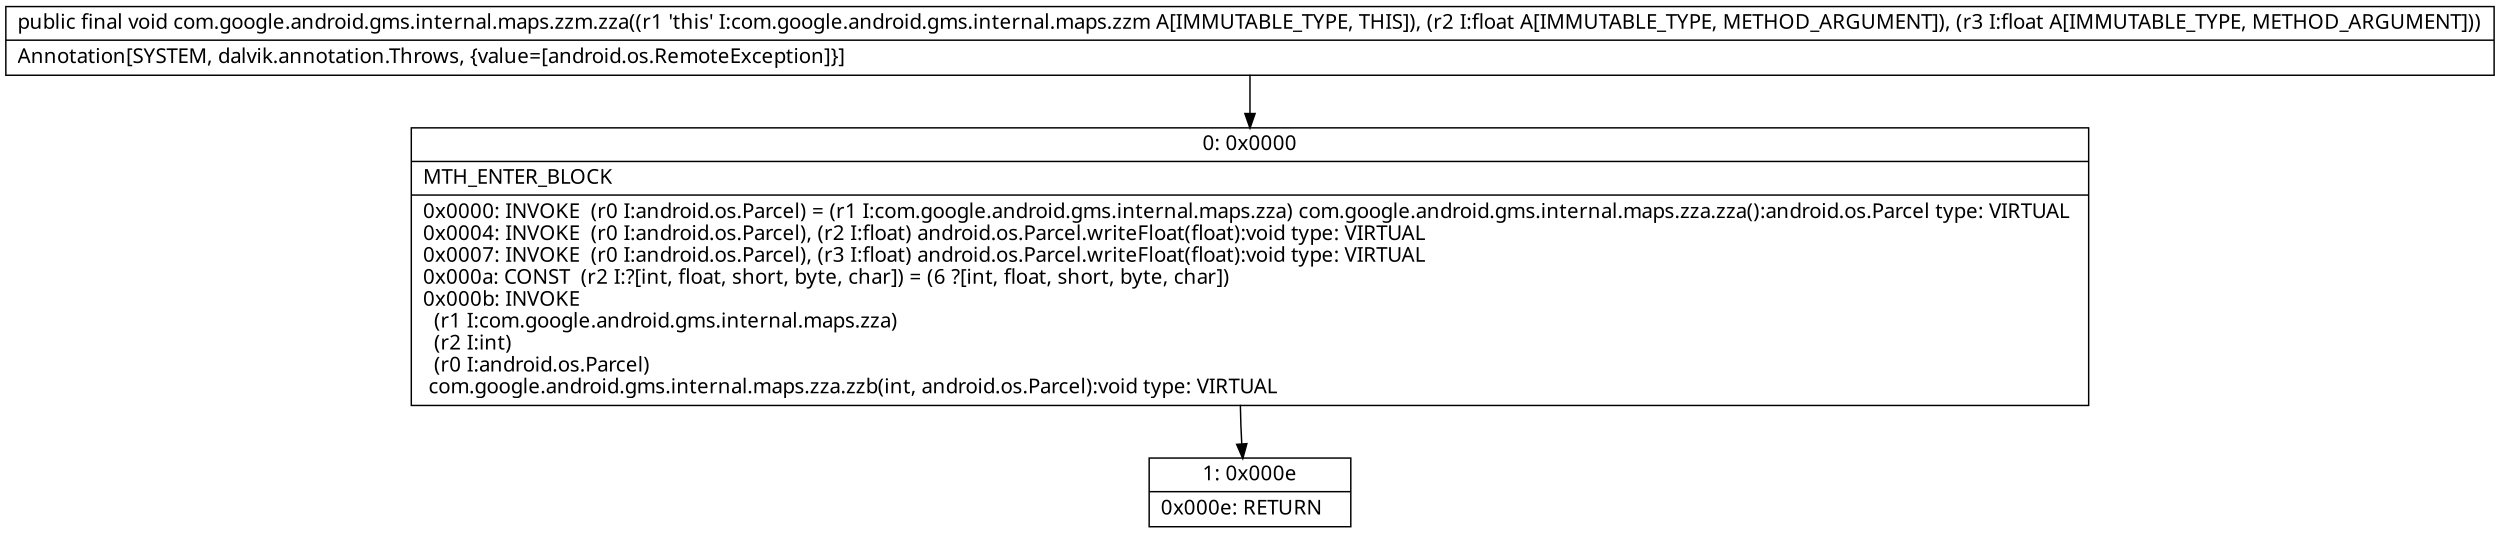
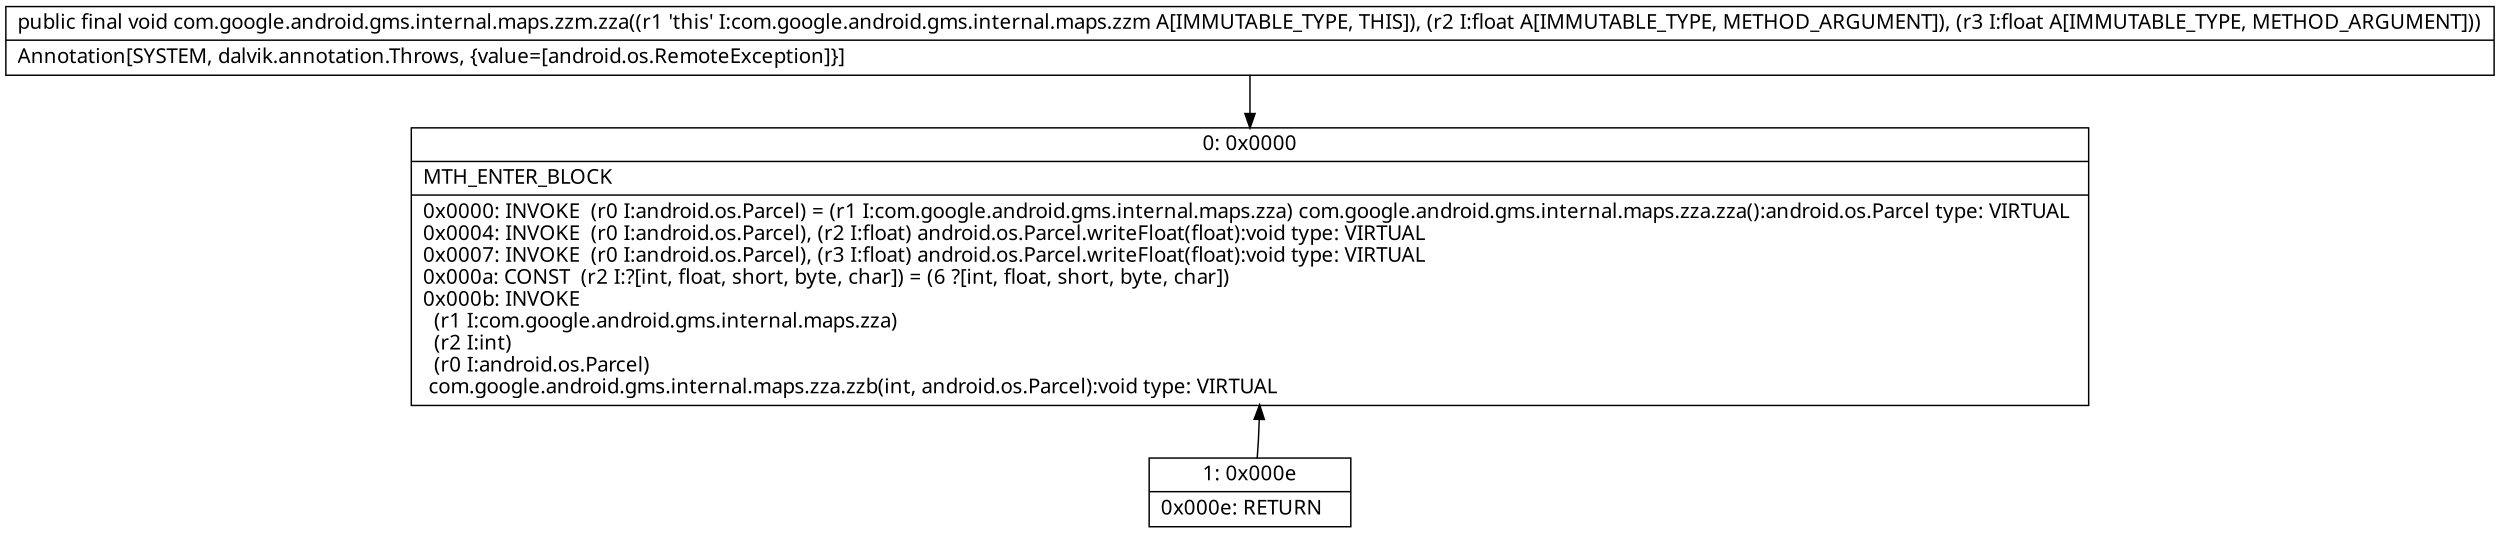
(1241, 424) -> (1258, 439)
